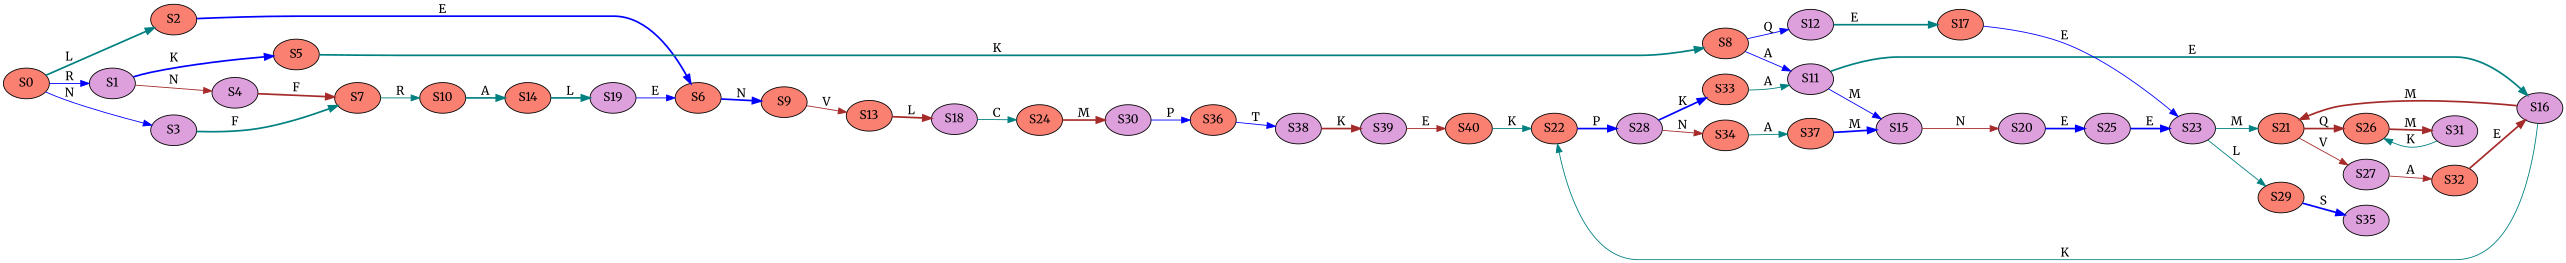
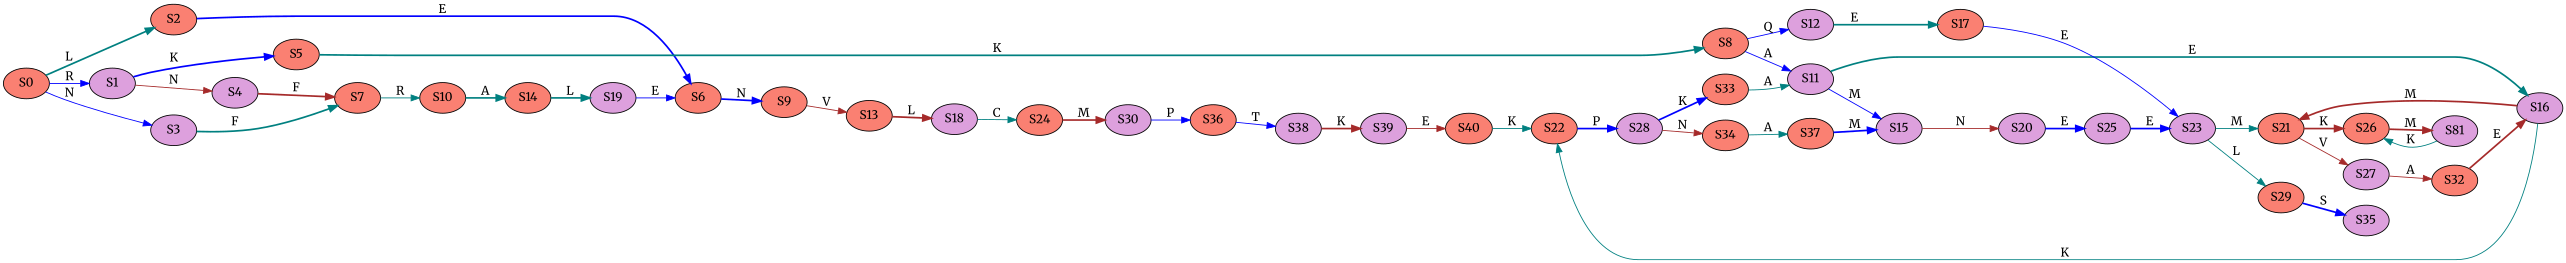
(2324, 122) -> (2324, 122)
(2455, 131) -> (2455, 131)
